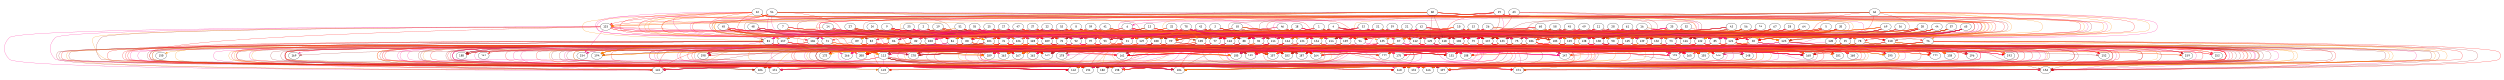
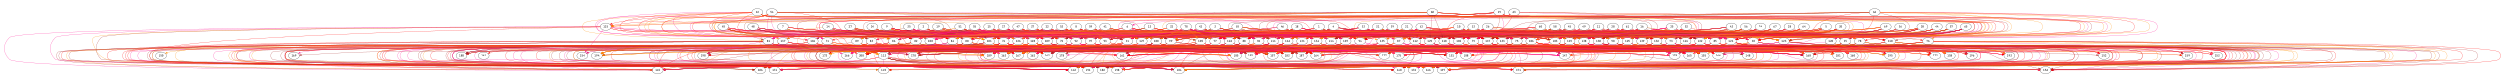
(1194, 31) -> (1689, 36)
